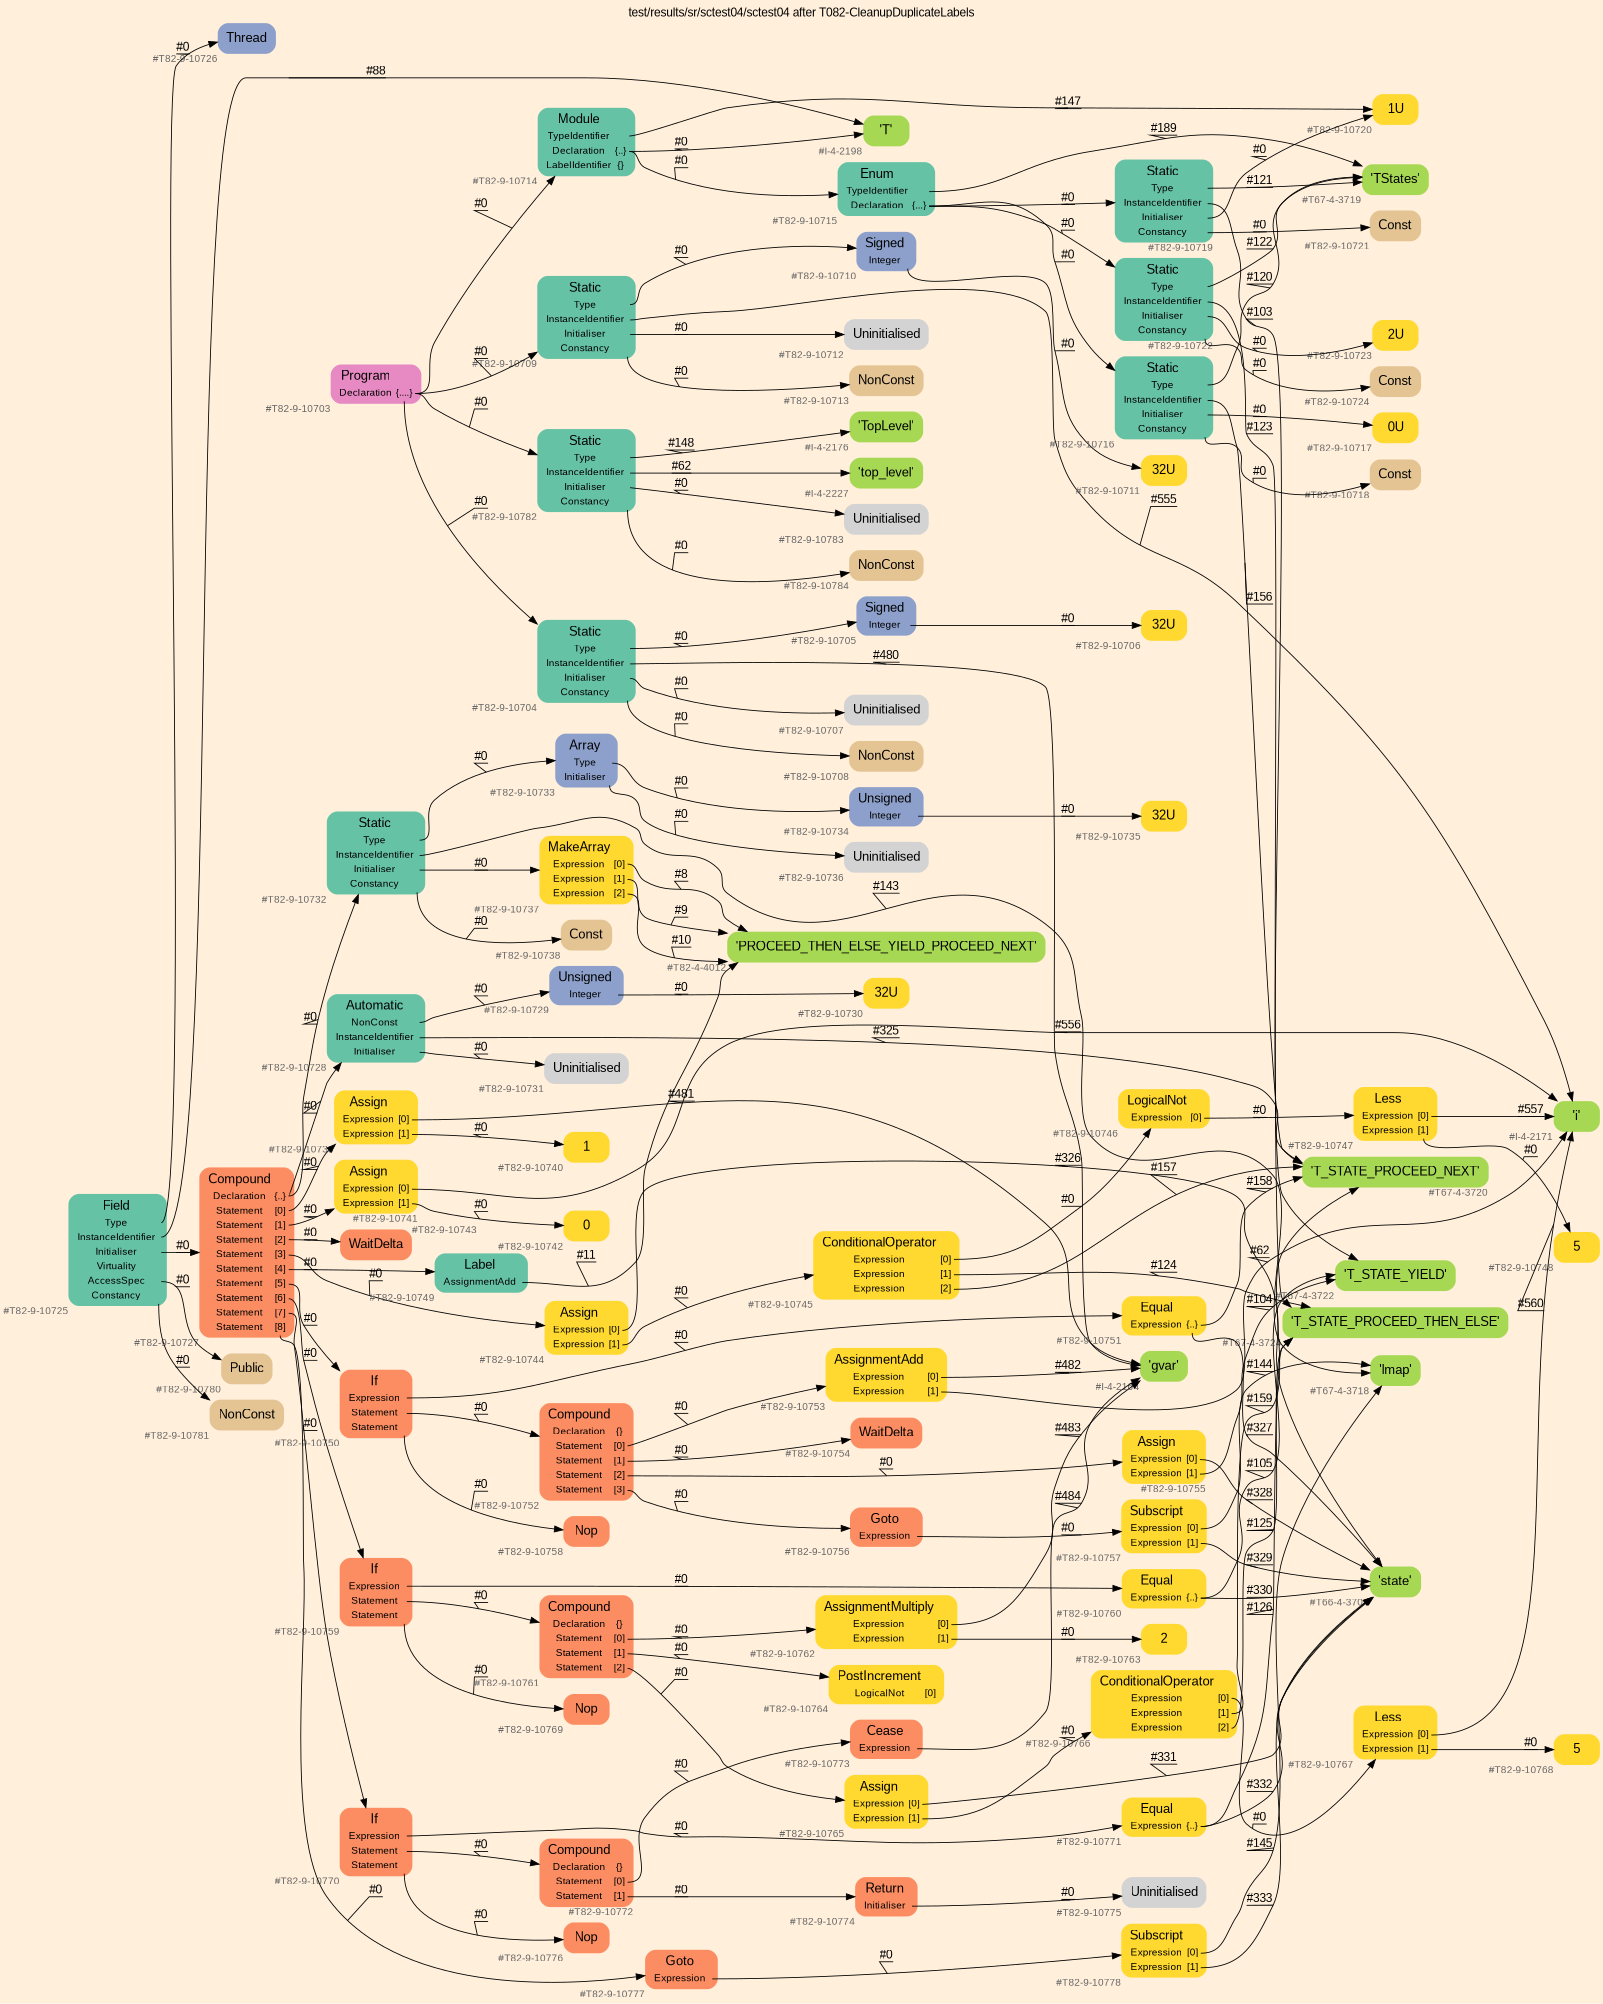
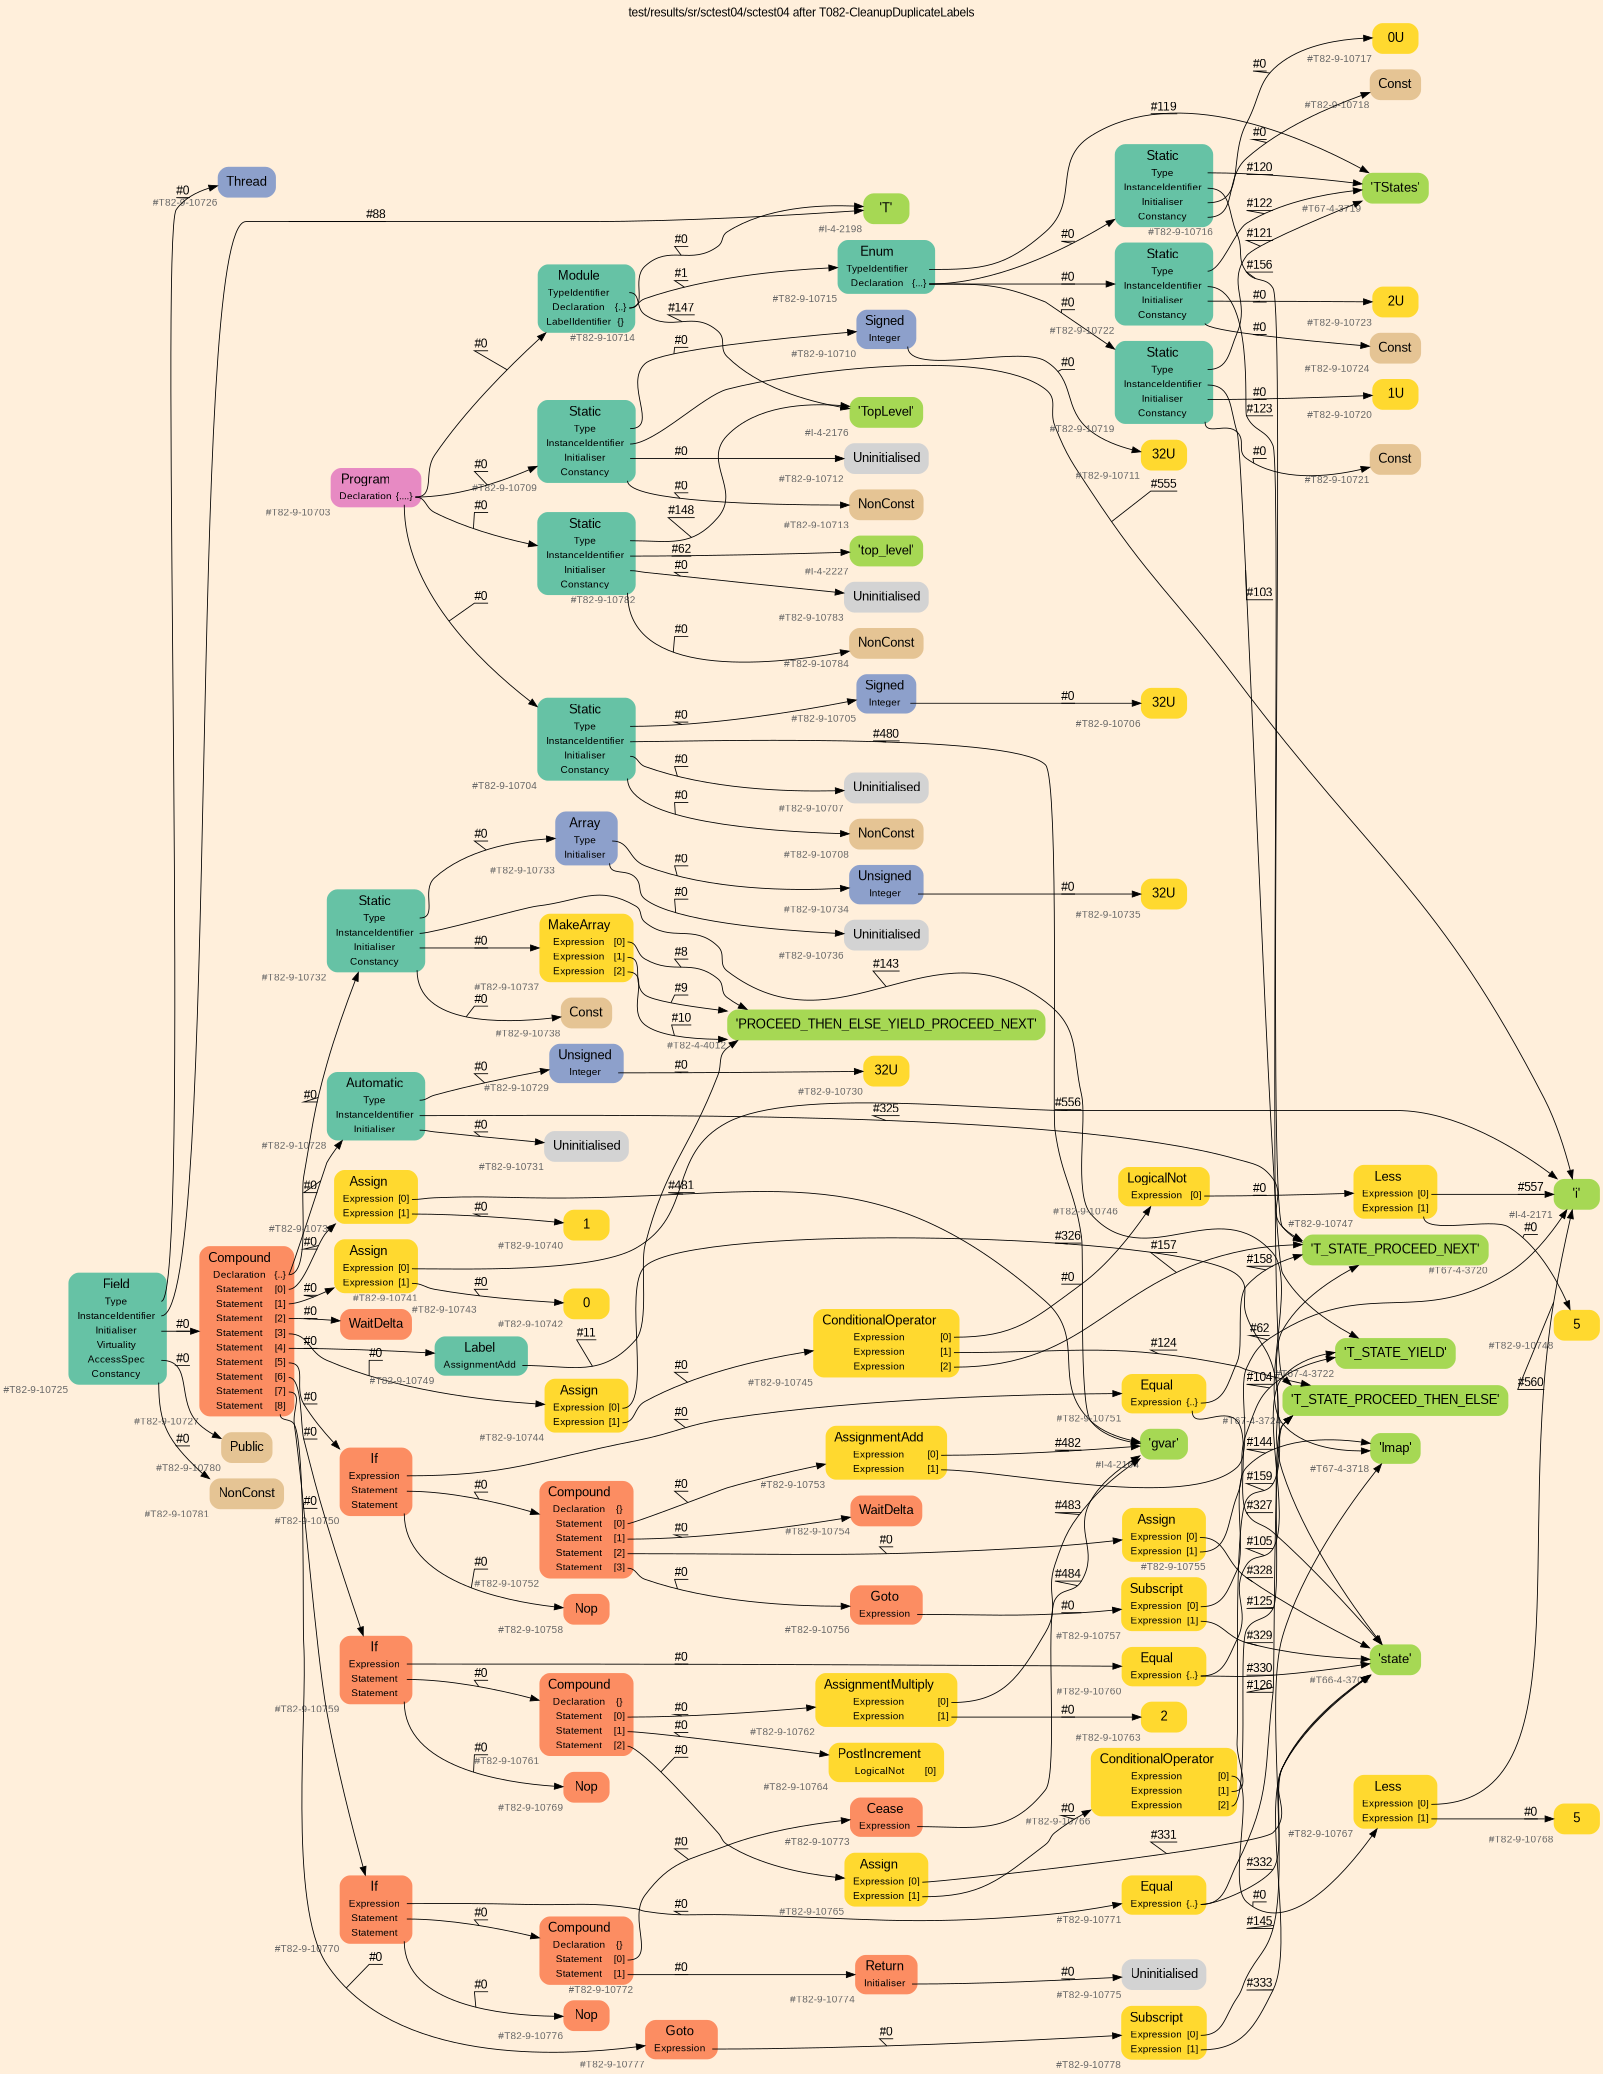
(994, 107) -> (725, 354)
(1164, 129) -> (1164, 107)
(681, 161) -> (681, 274)
(375, 1022) -> (375, 1100)
